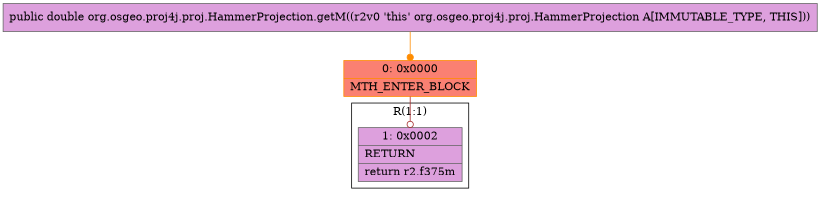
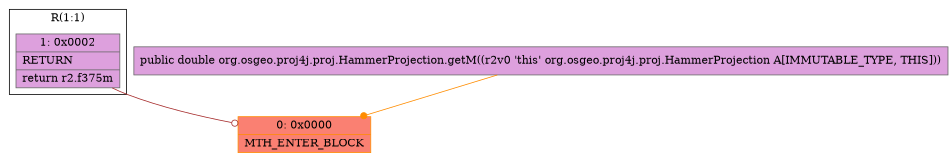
(410, 109) -> (171, 108)
